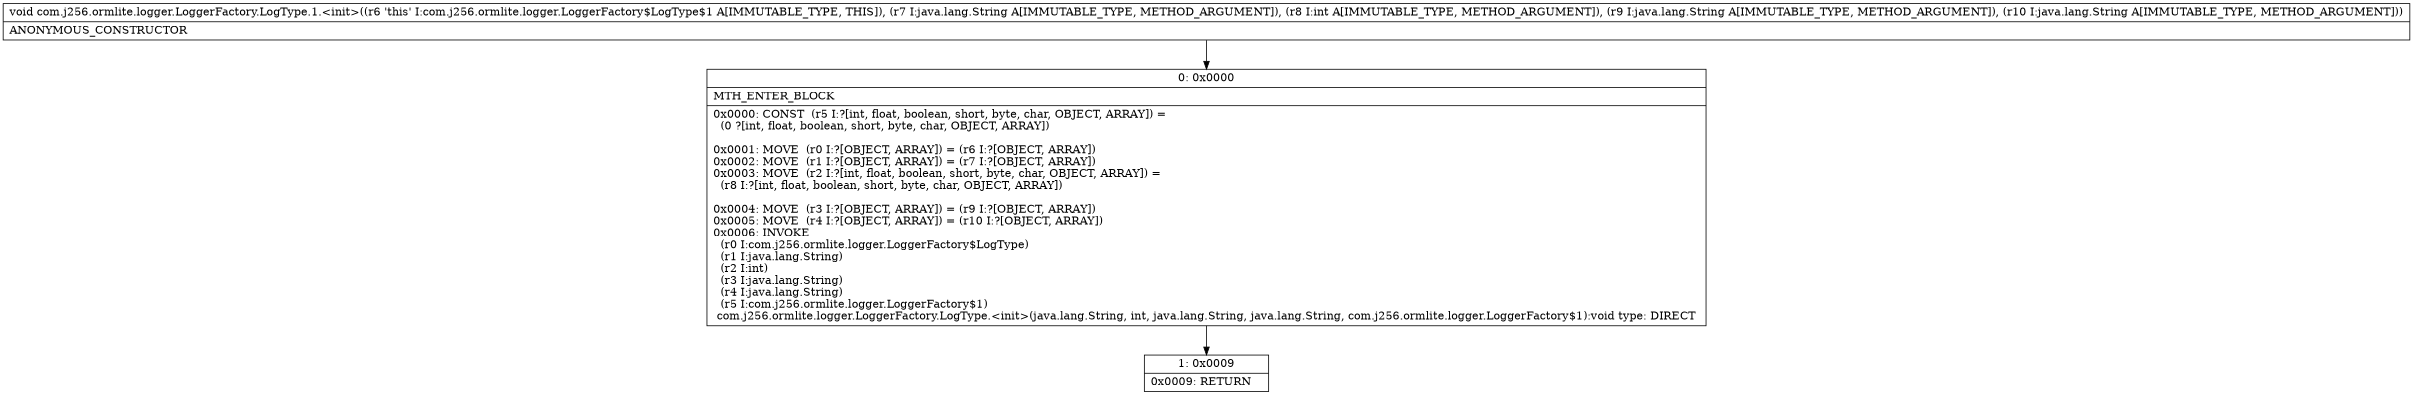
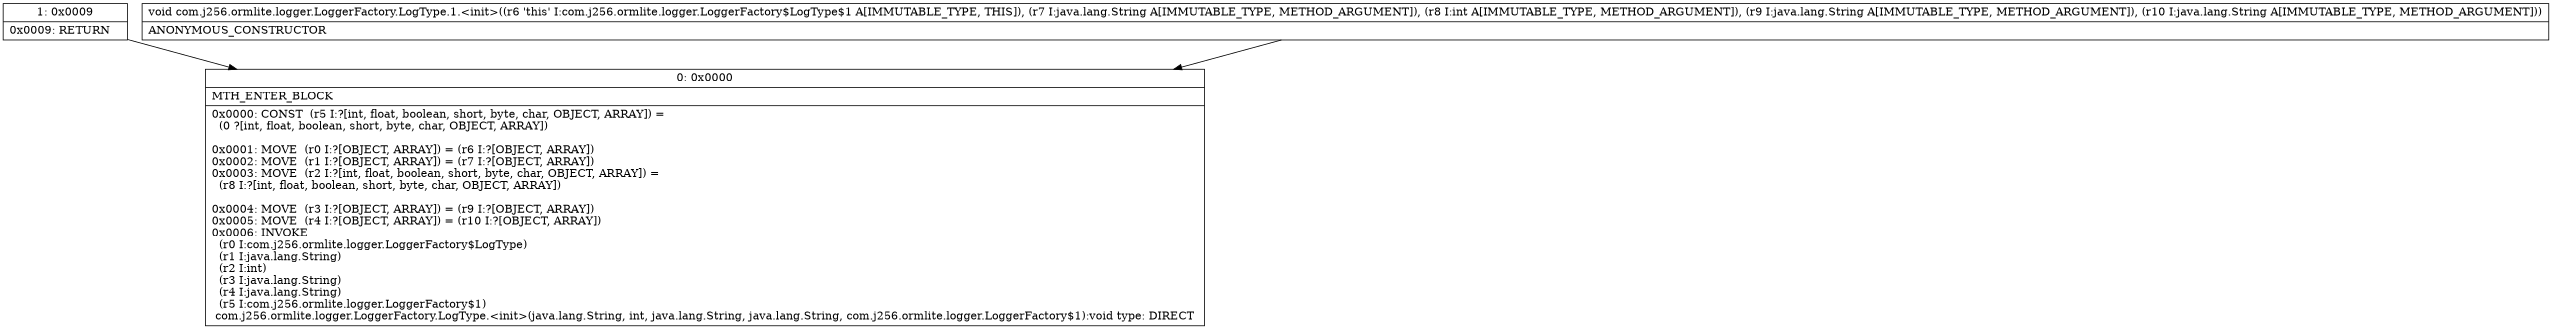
(1206, 336) -> (178, 53)
